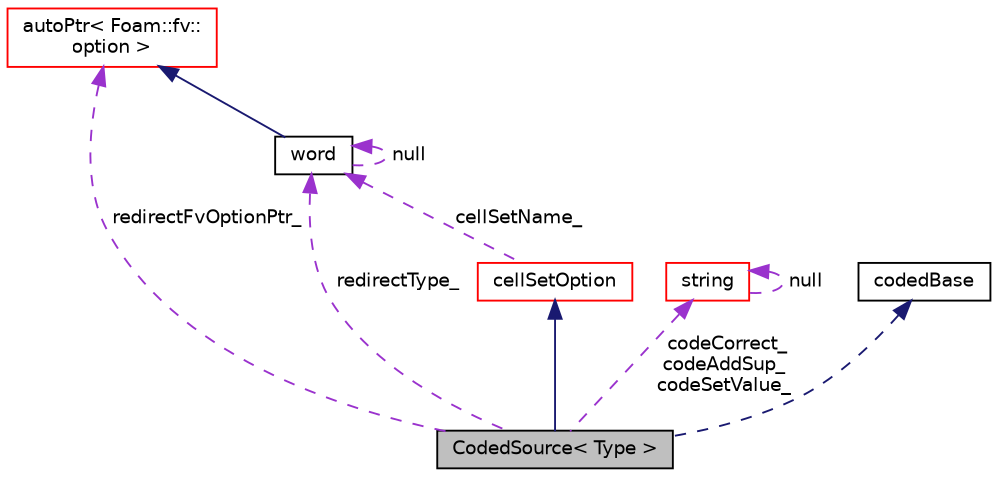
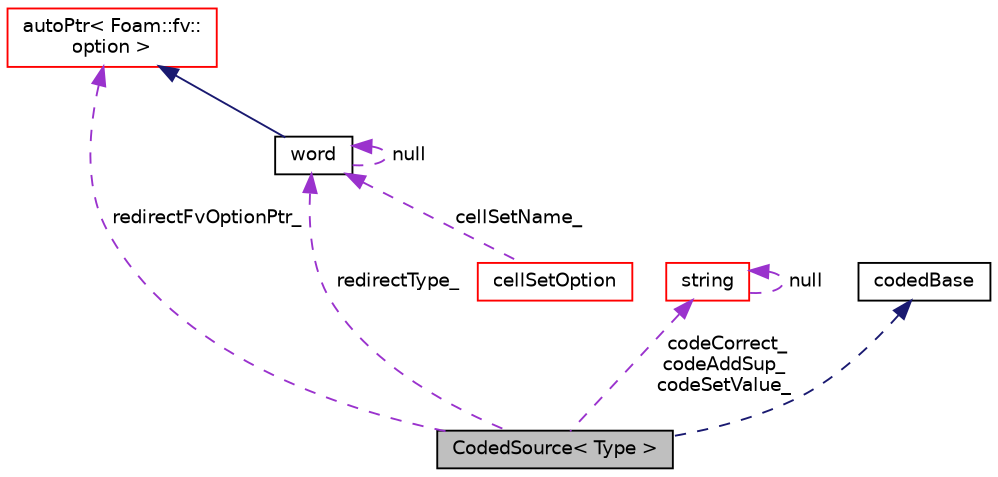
(555, 375) -> none
